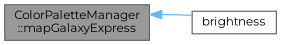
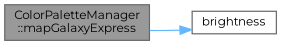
(177, 15) -> (165, 30)
